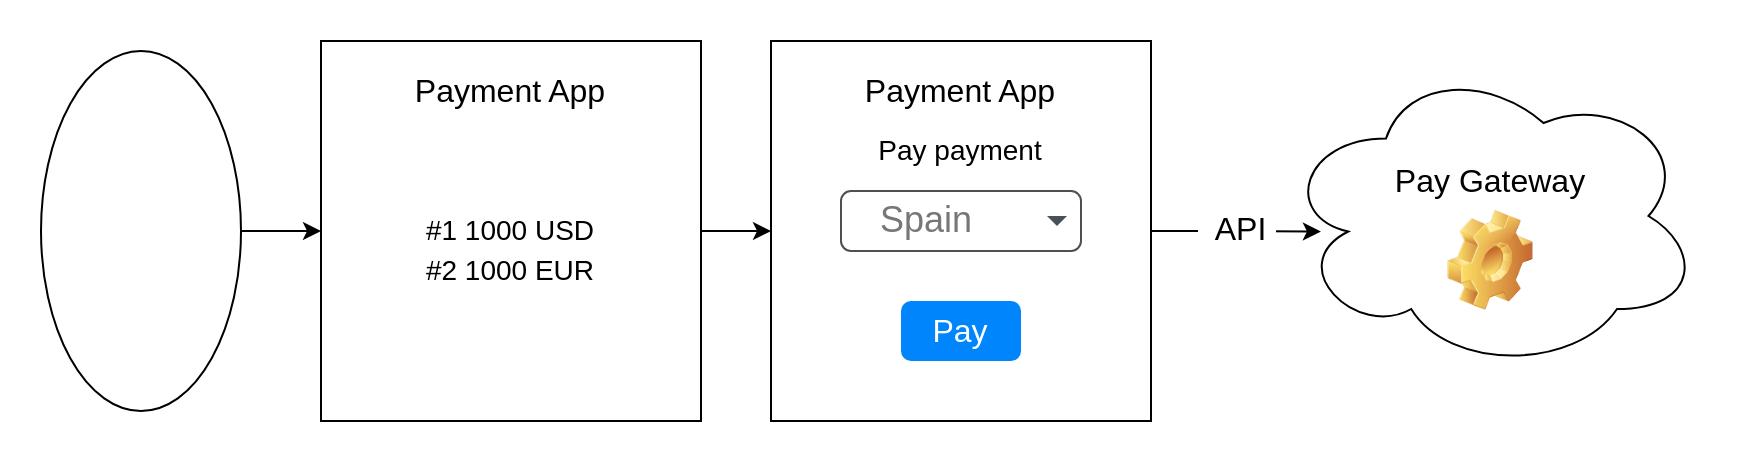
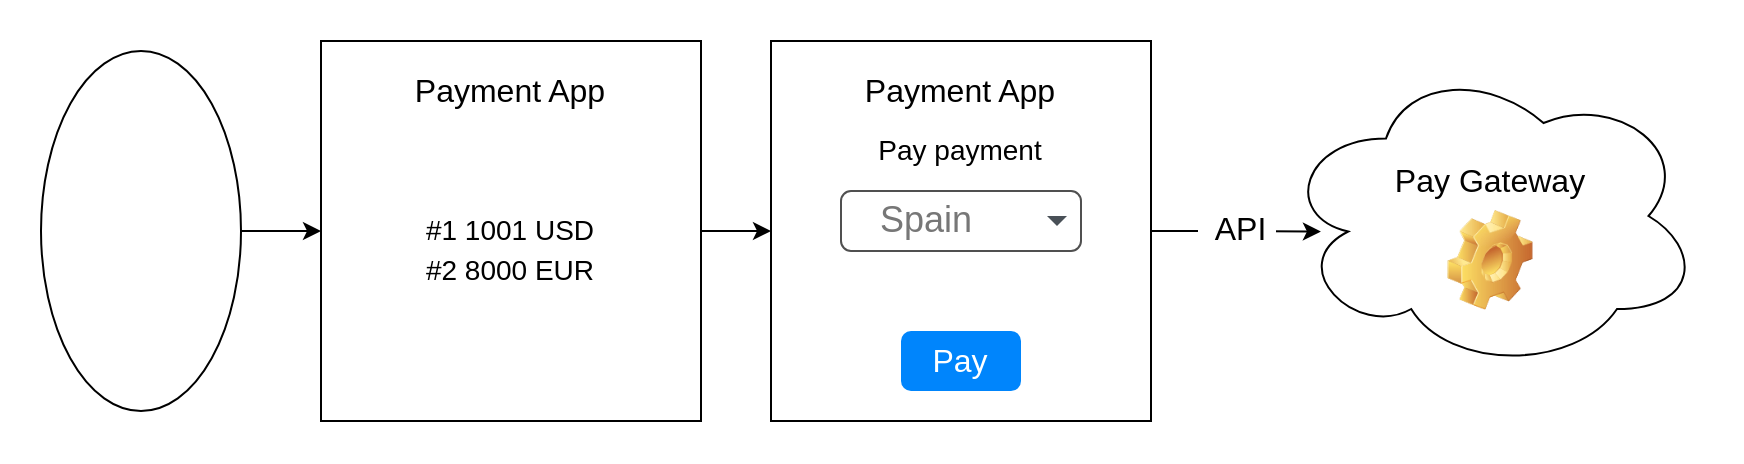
(511, 231) -> (511, 231)
(511, 271) -> (511, 271)
(961, 331) -> (961, 361)
